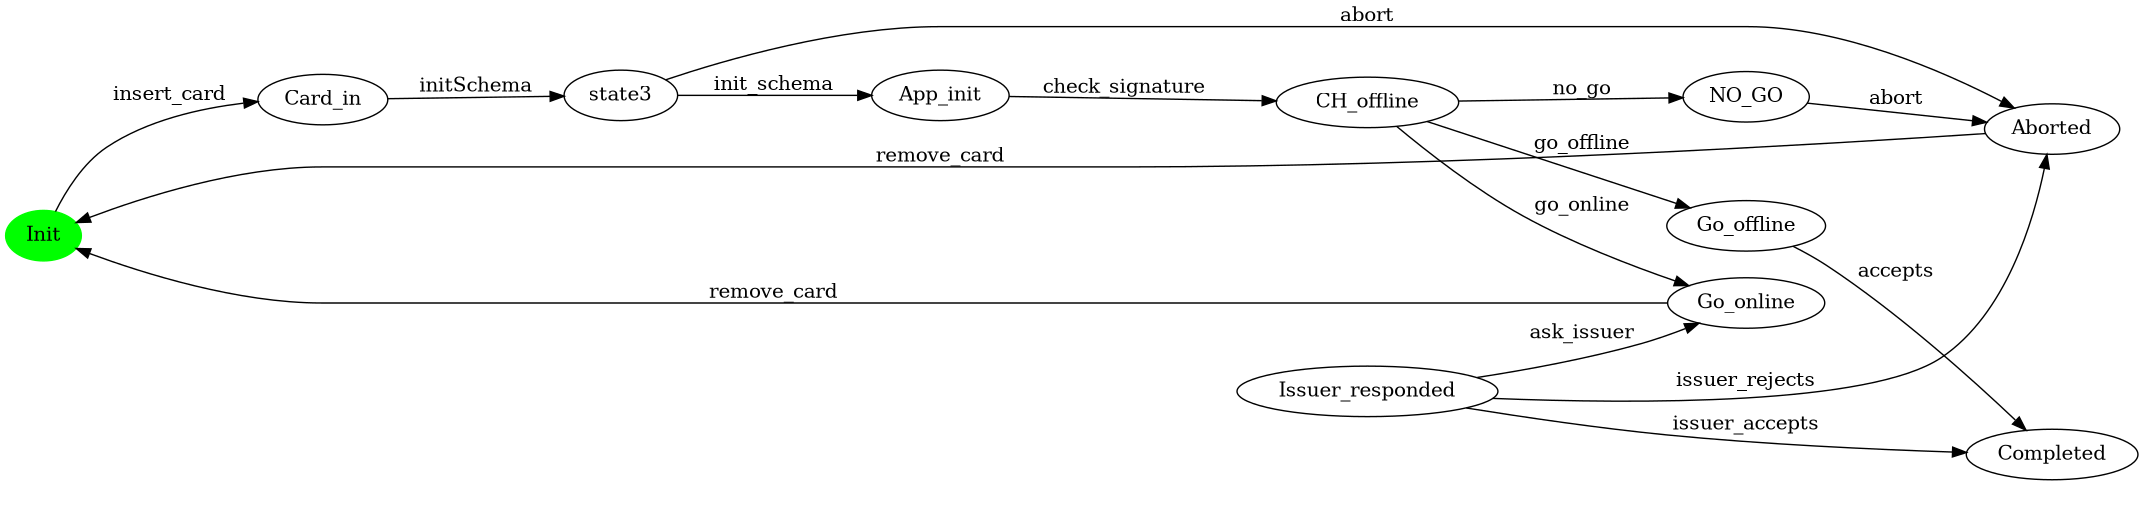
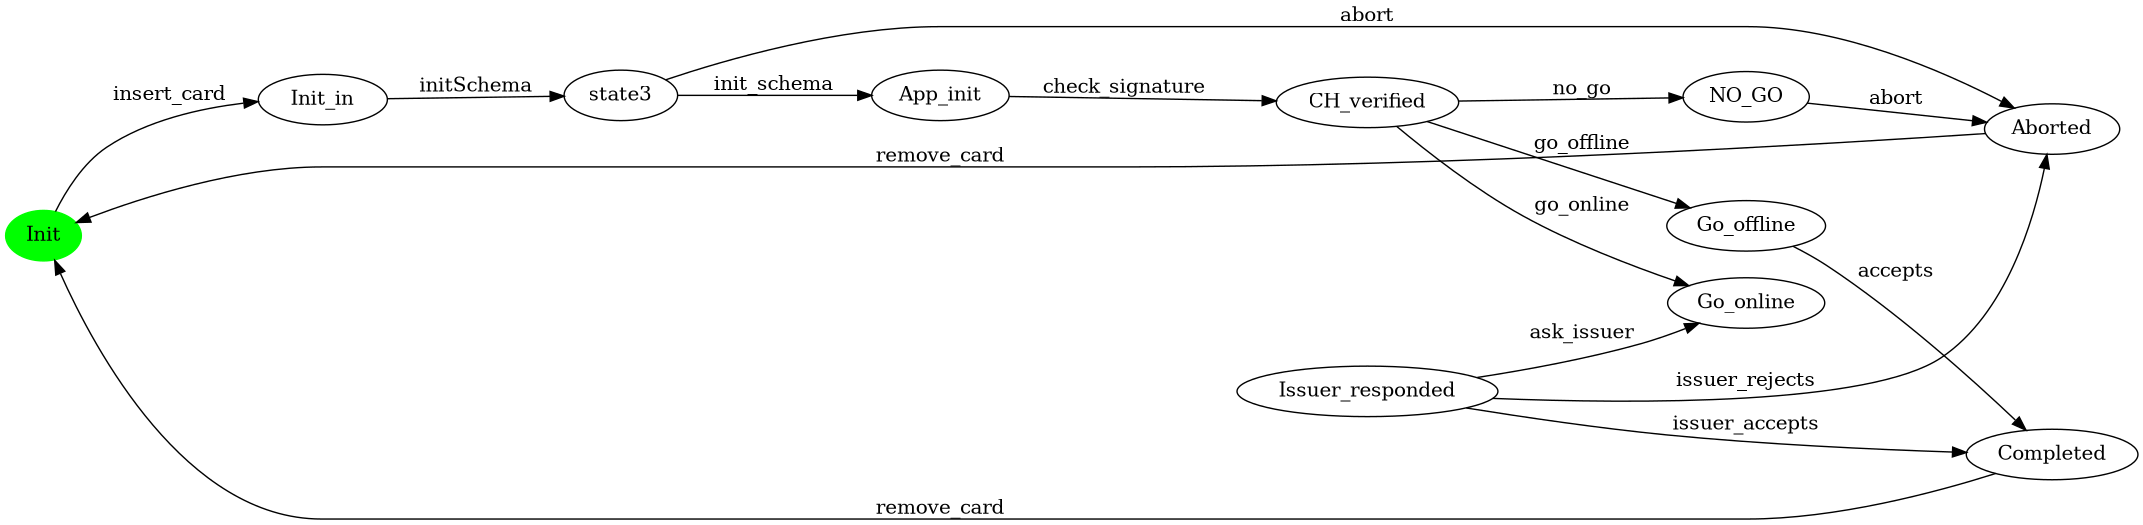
(323, 100) -> (323, 100)
(1367, 102) -> (1367, 102)
(876, 303) -> (973, 519)
